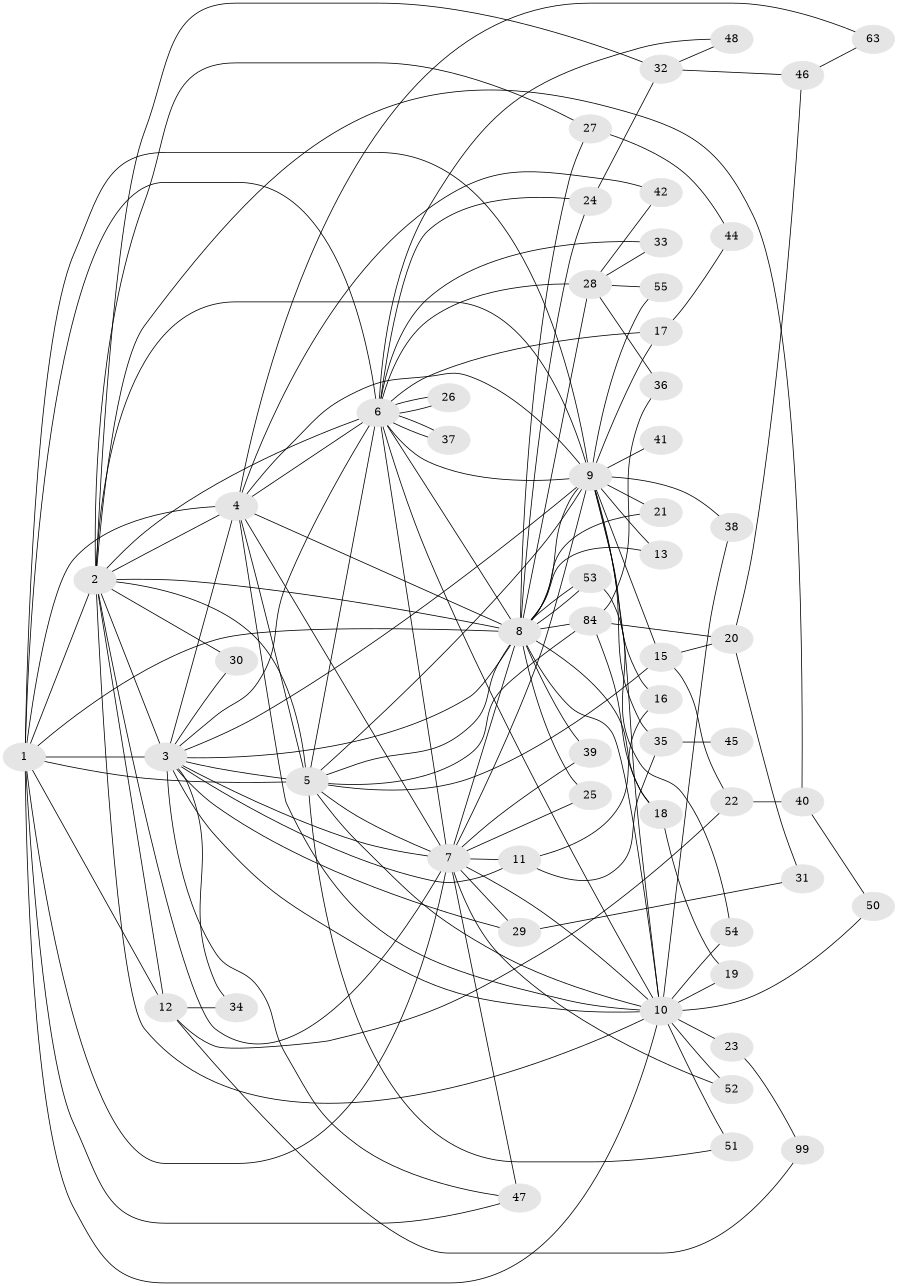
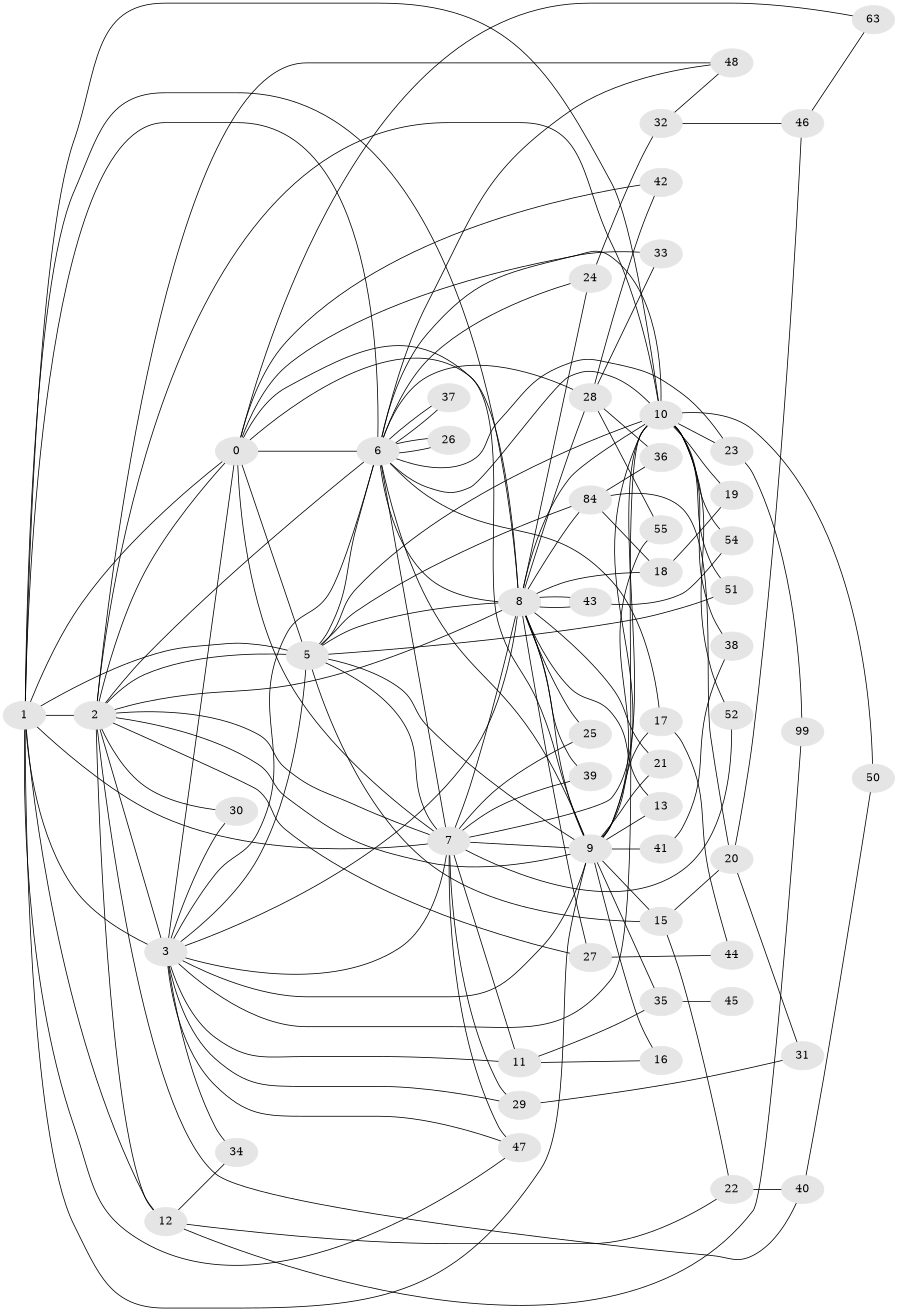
(167, 60) -> (211, 165)
none -> (552, 371)
(669, 487) -> (701, 750)
(237, 506) -> (237, 451)
(590, 579) -> (590, 602)
